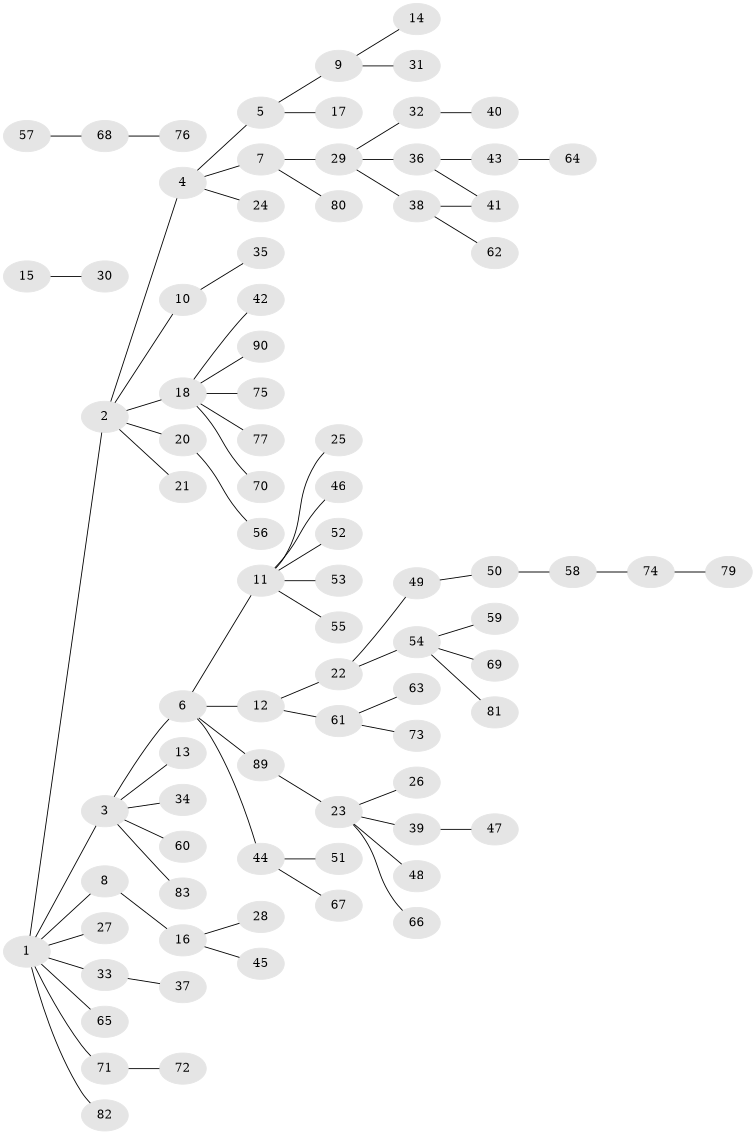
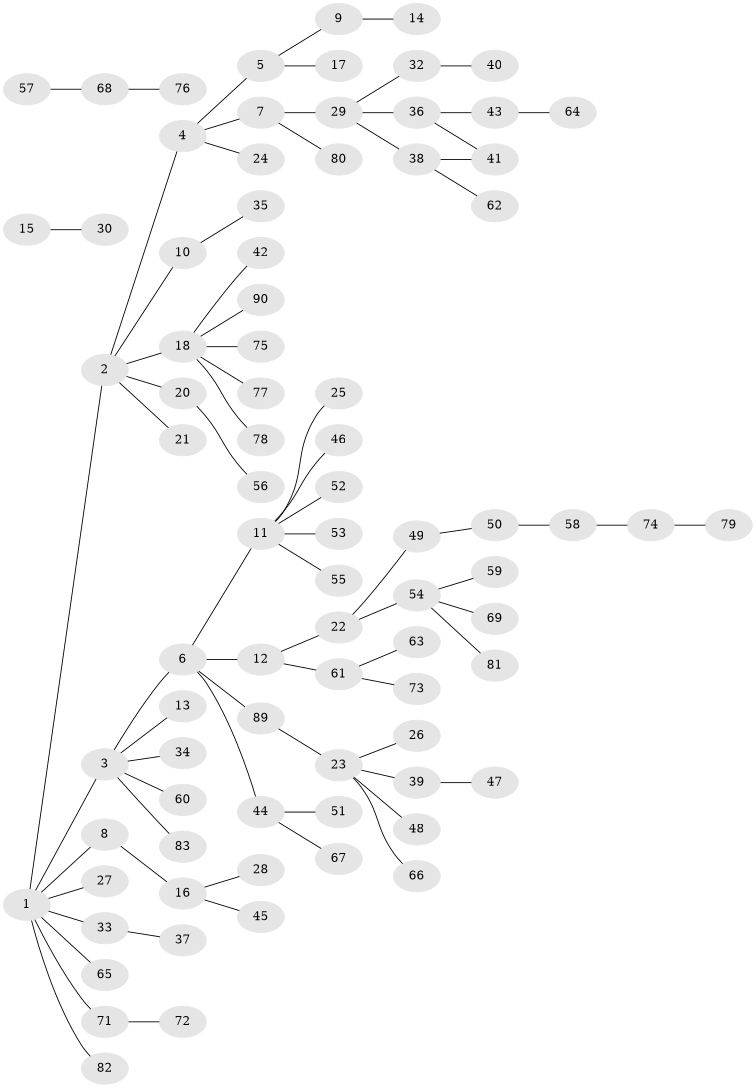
(417, 66) -> none
(261, 487) -> (261, 440)
